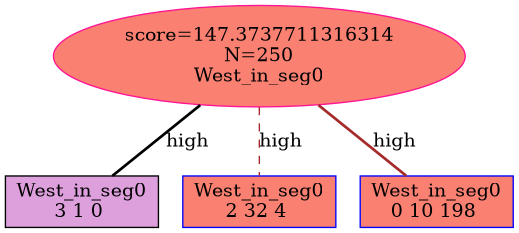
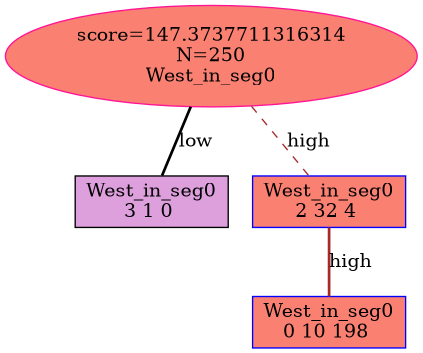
(362, 140) -> (329, 262)
(188, 141) -> (196, 141)
